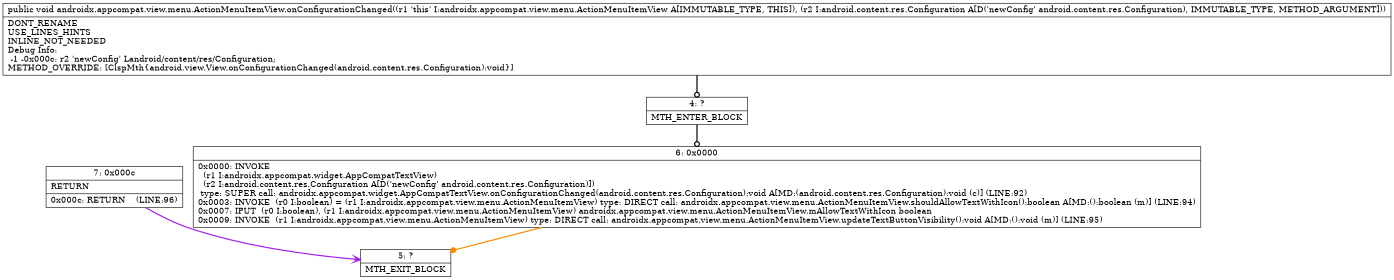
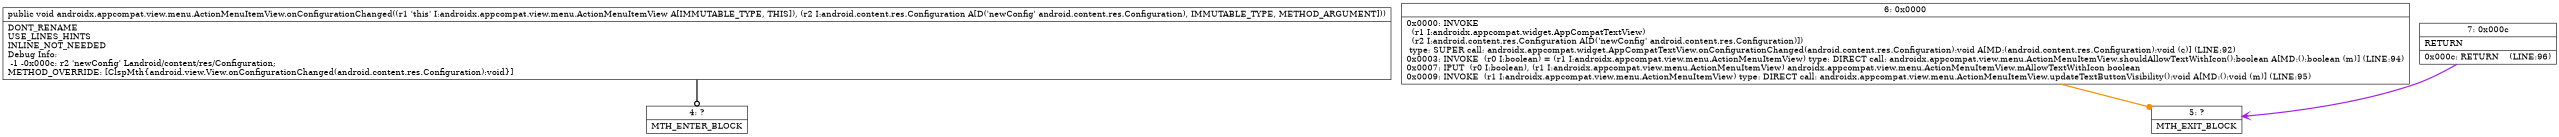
(697, 133) -> none
